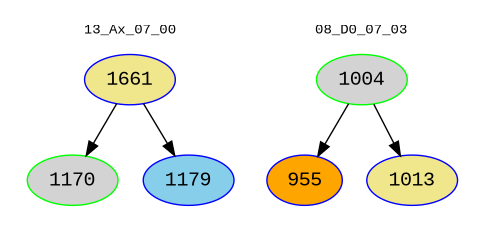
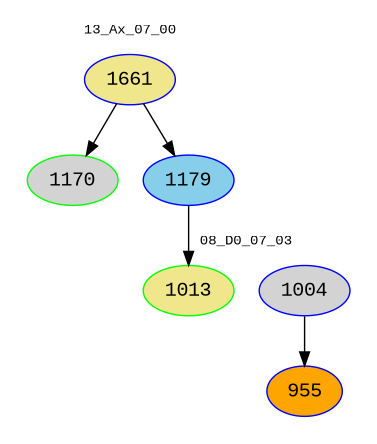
(362, 80) -> (305, 291)
(384, 124) -> (189, 236)
(412, 180) -> (189, 291)
